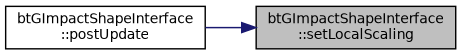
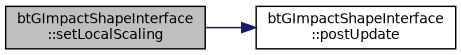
(223, 28) -> (223, 28)
